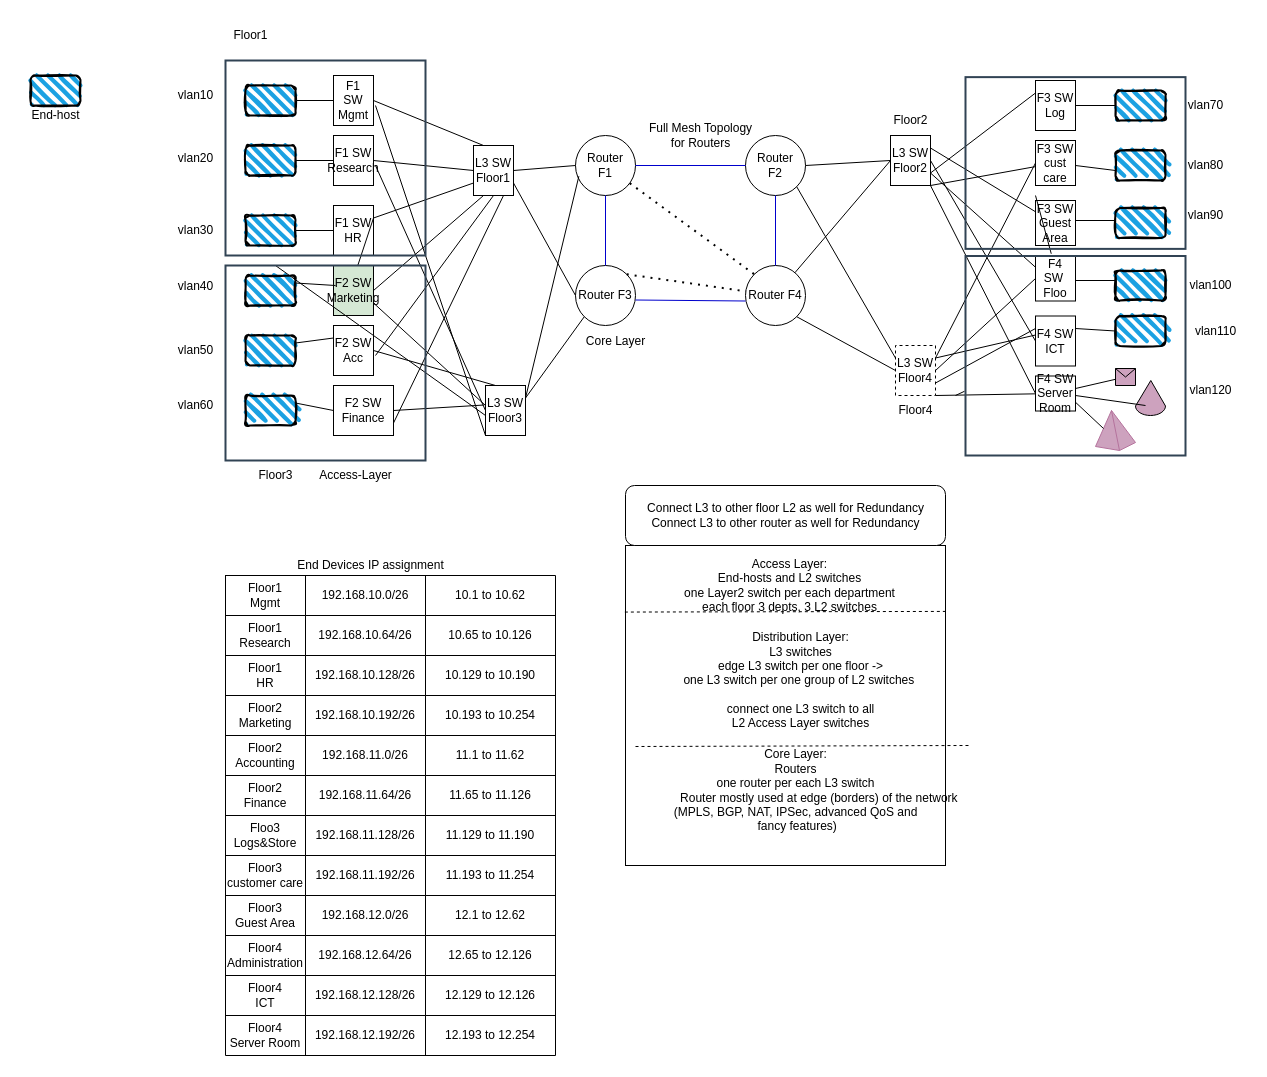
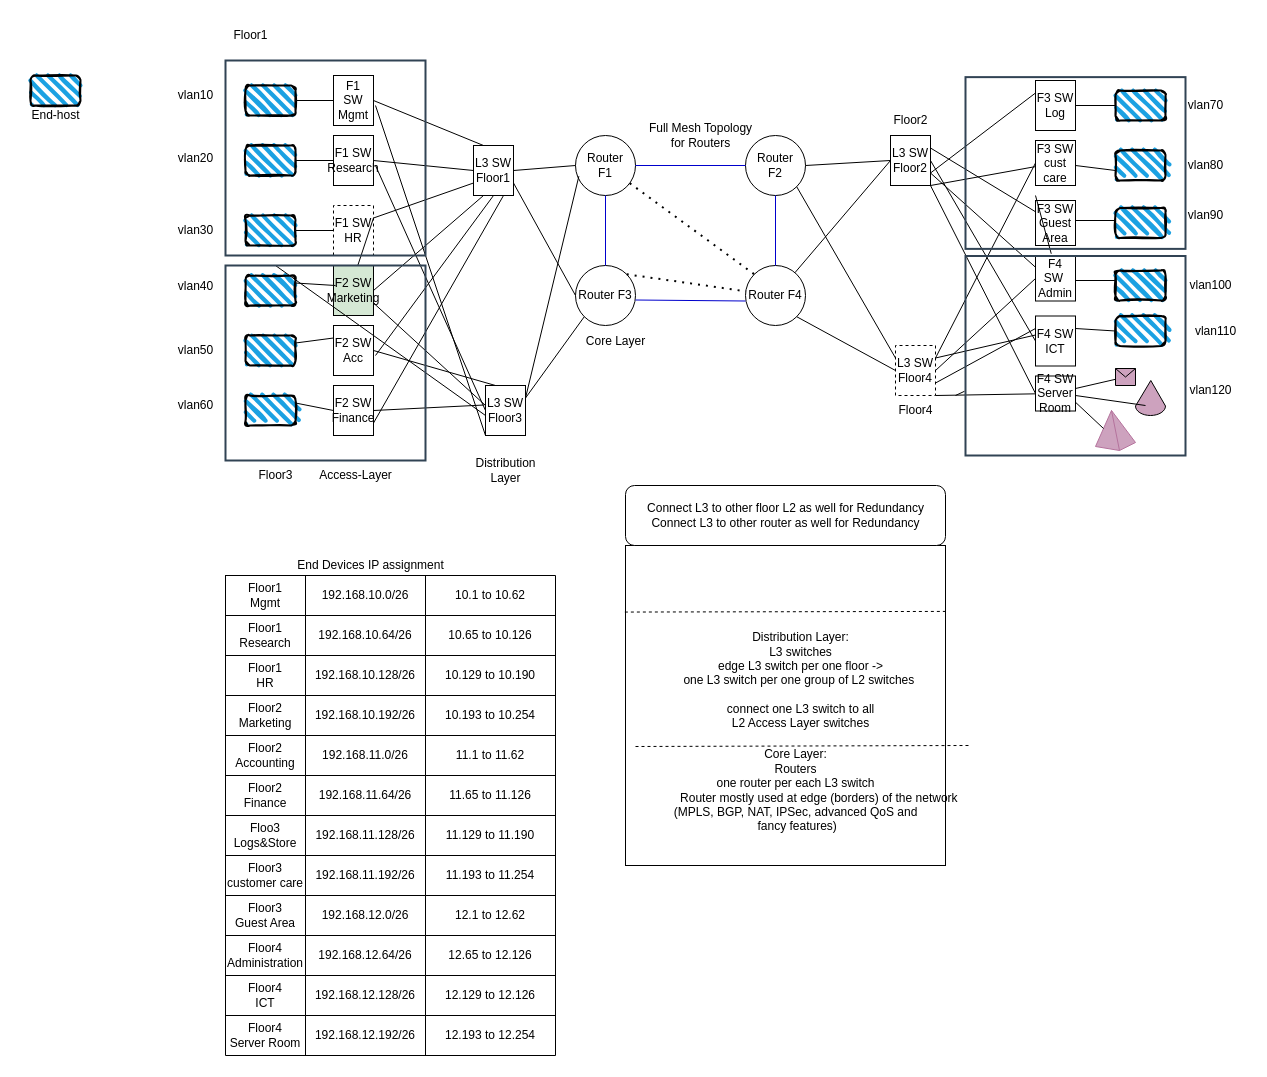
(354, 231) -> (354, 231)
(1056, 279) -> (1056, 279)
(364, 411) -> (354, 411)
none -> (506, 471)
(790, 586) -> none
